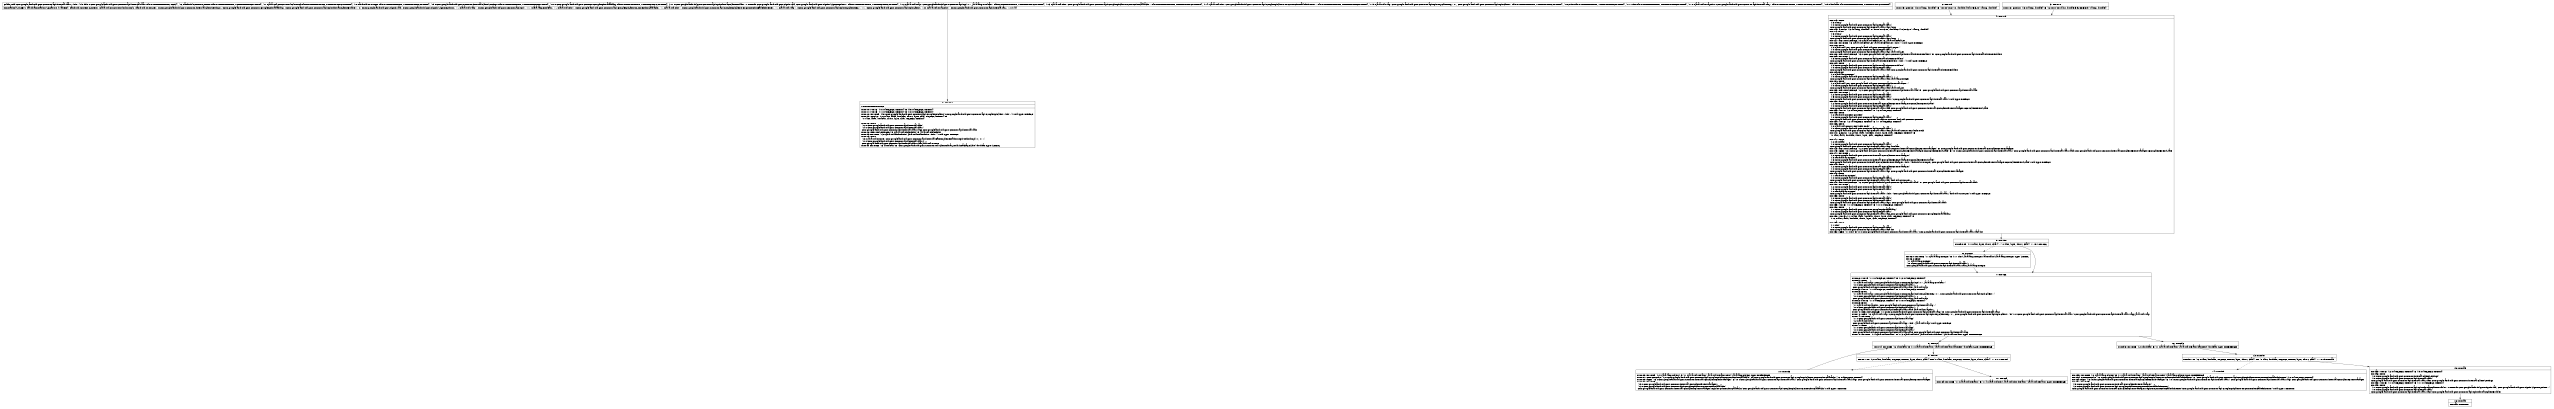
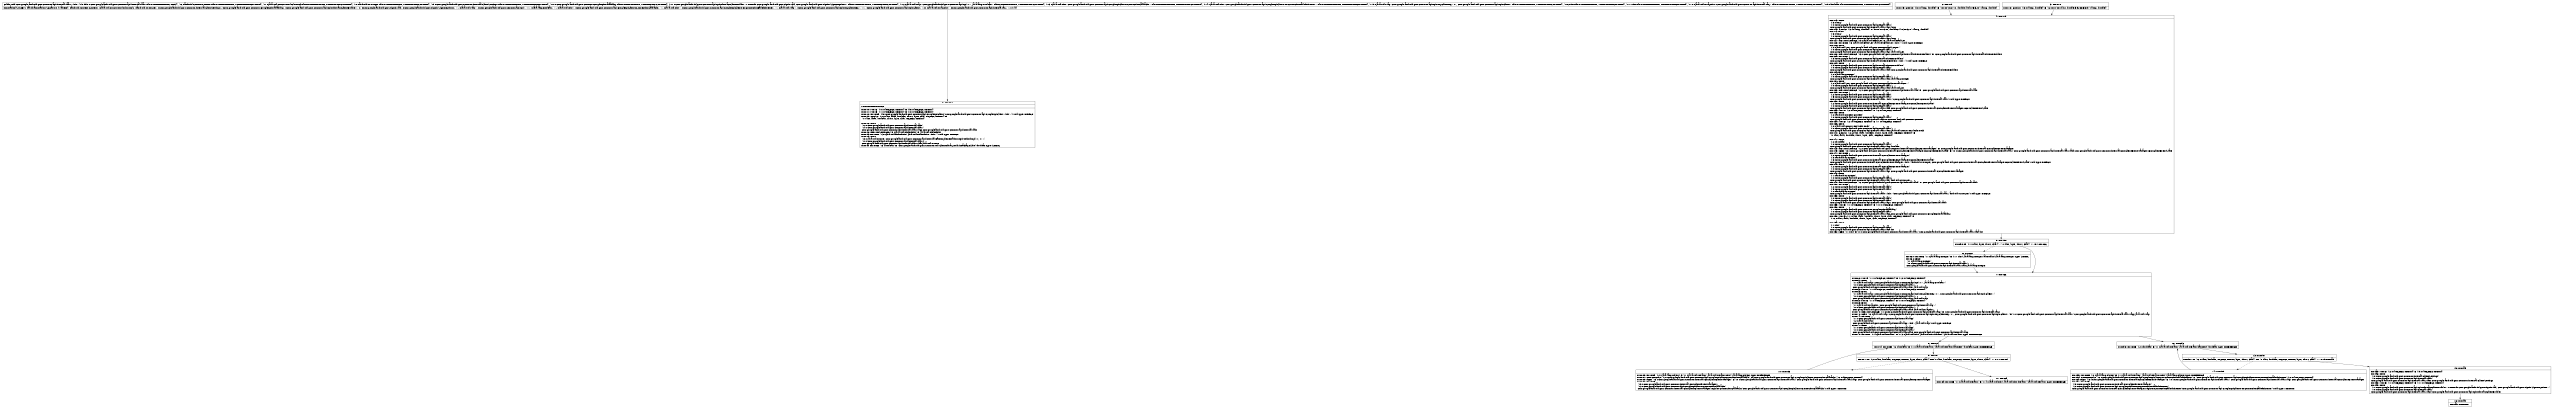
none -> (2181, 362)
